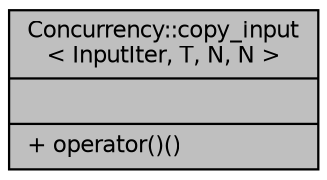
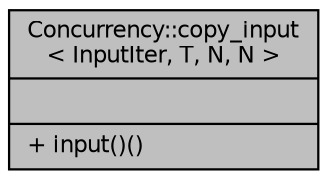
(105, 146) -> (86, 146)
